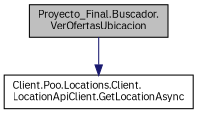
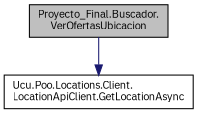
(99, 92) -> (99, 92)
